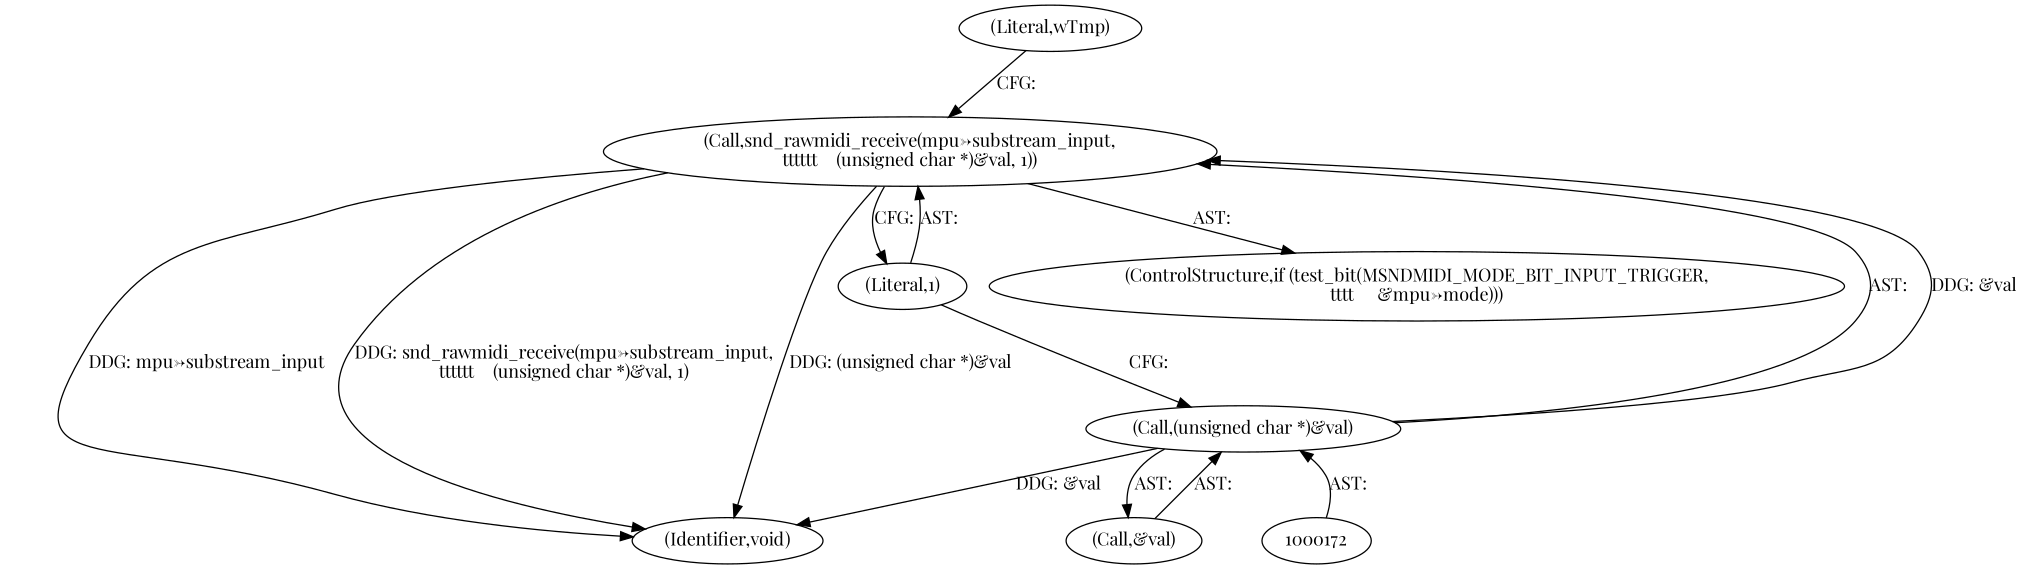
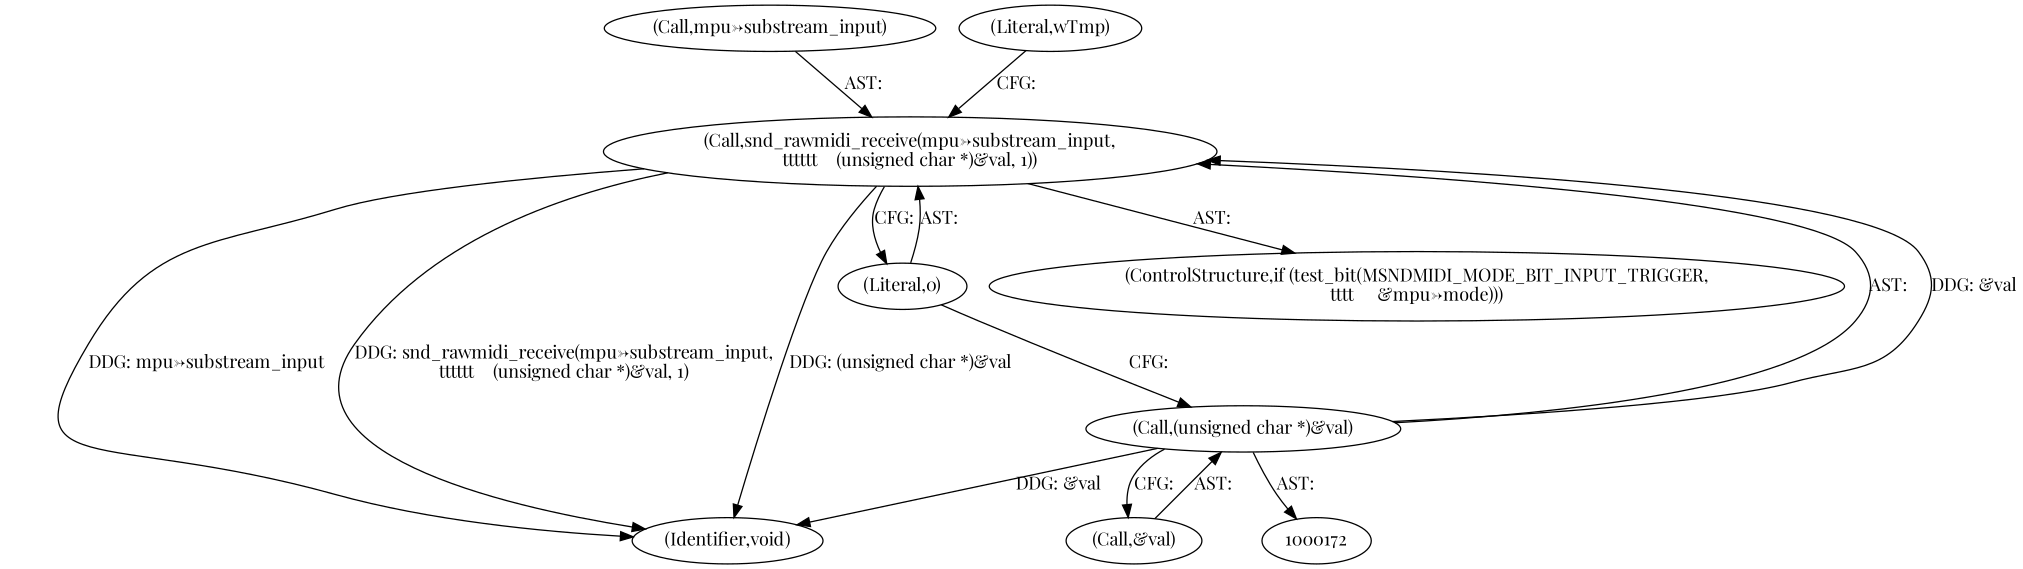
none -> (770, 28)
(903, 286) -> (903, 286)
(1157, 485) -> (1157, 485)
(1329, 485) -> (1269, 482)
